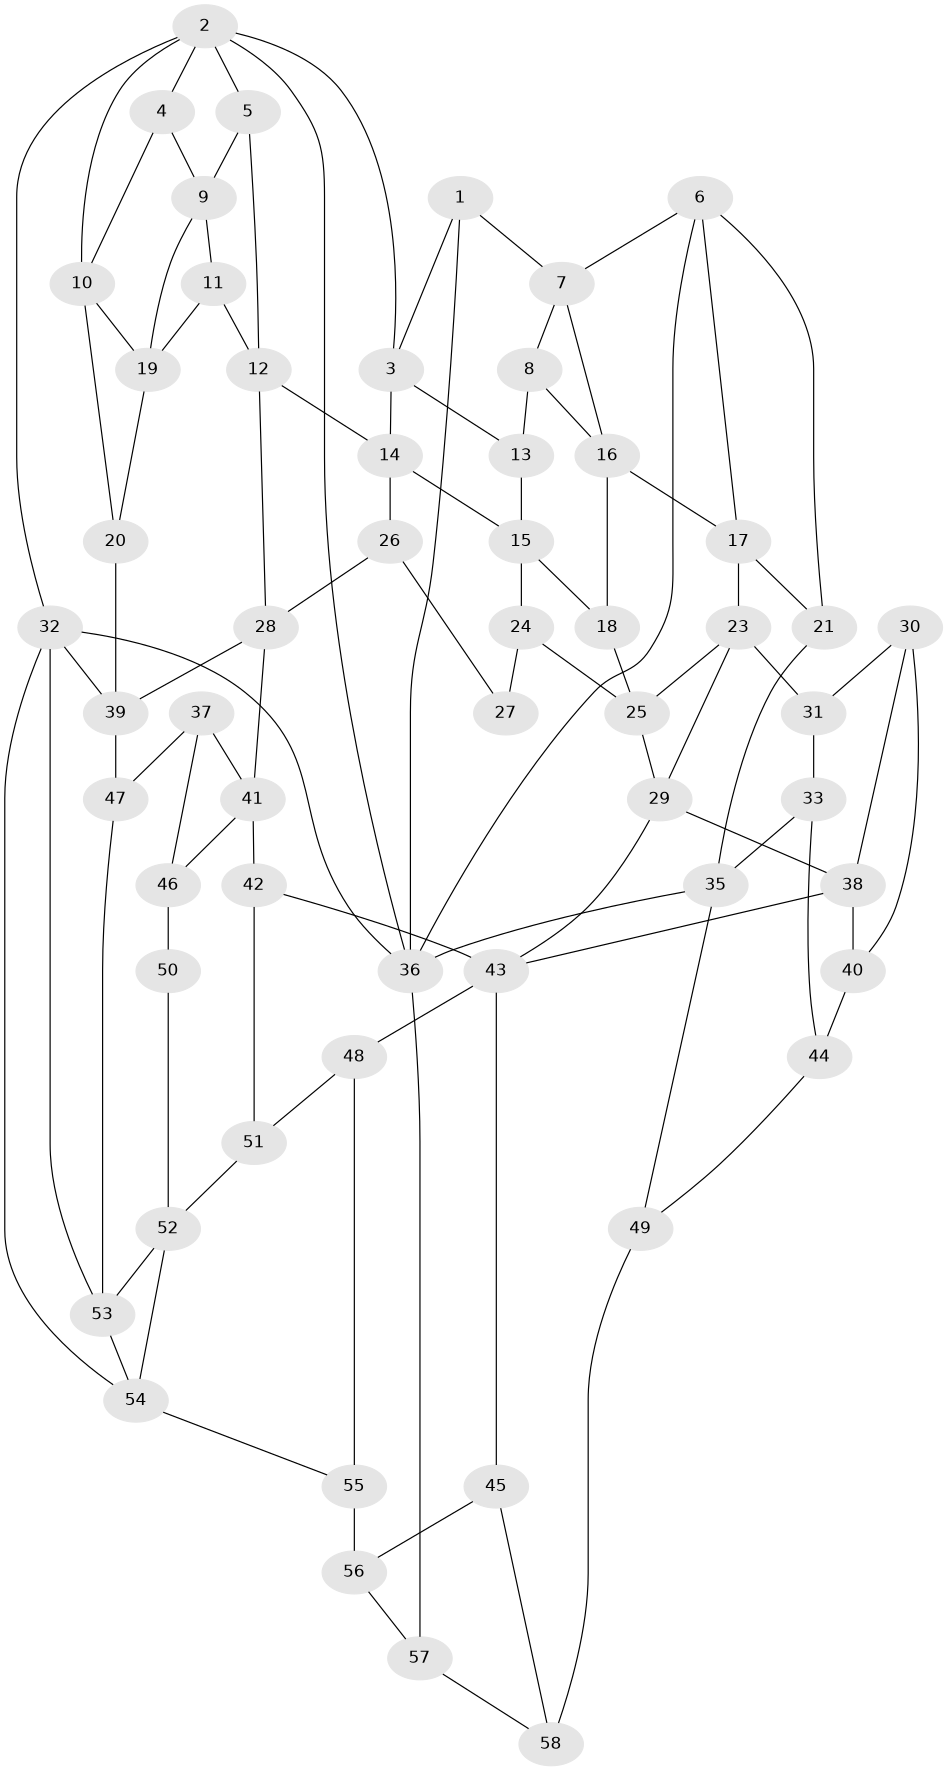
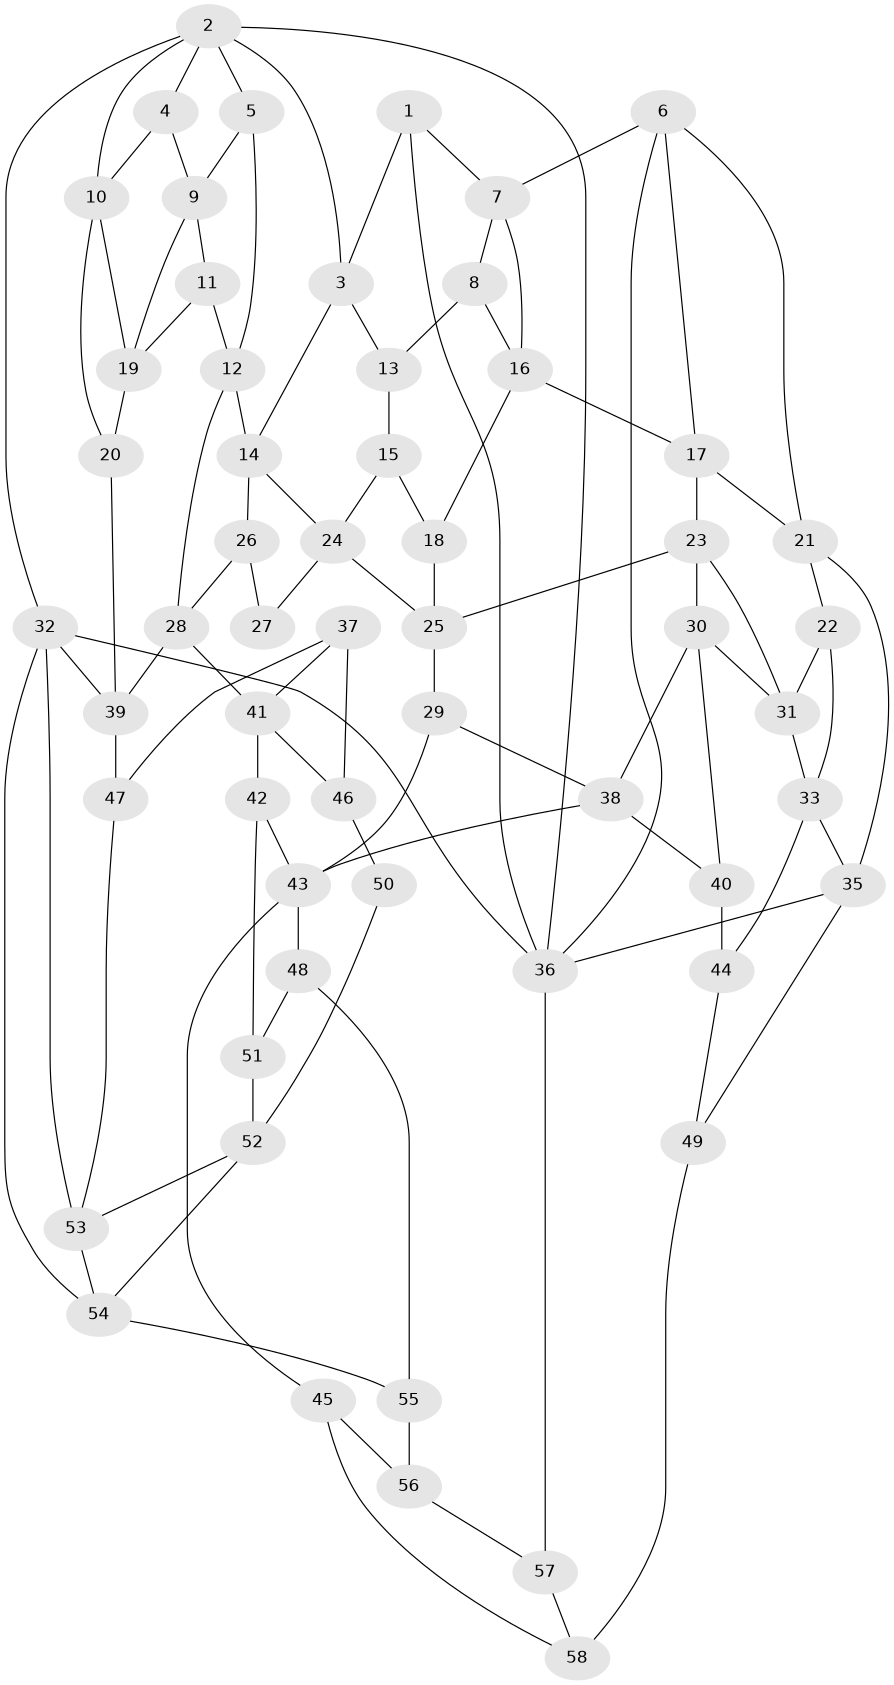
(456, 499) -> (291, 499)
none -> (828, 628)
(699, 713) -> (697, 585)
